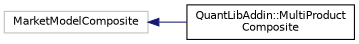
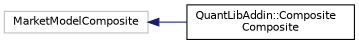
(271, 22) -> (271, 22)
